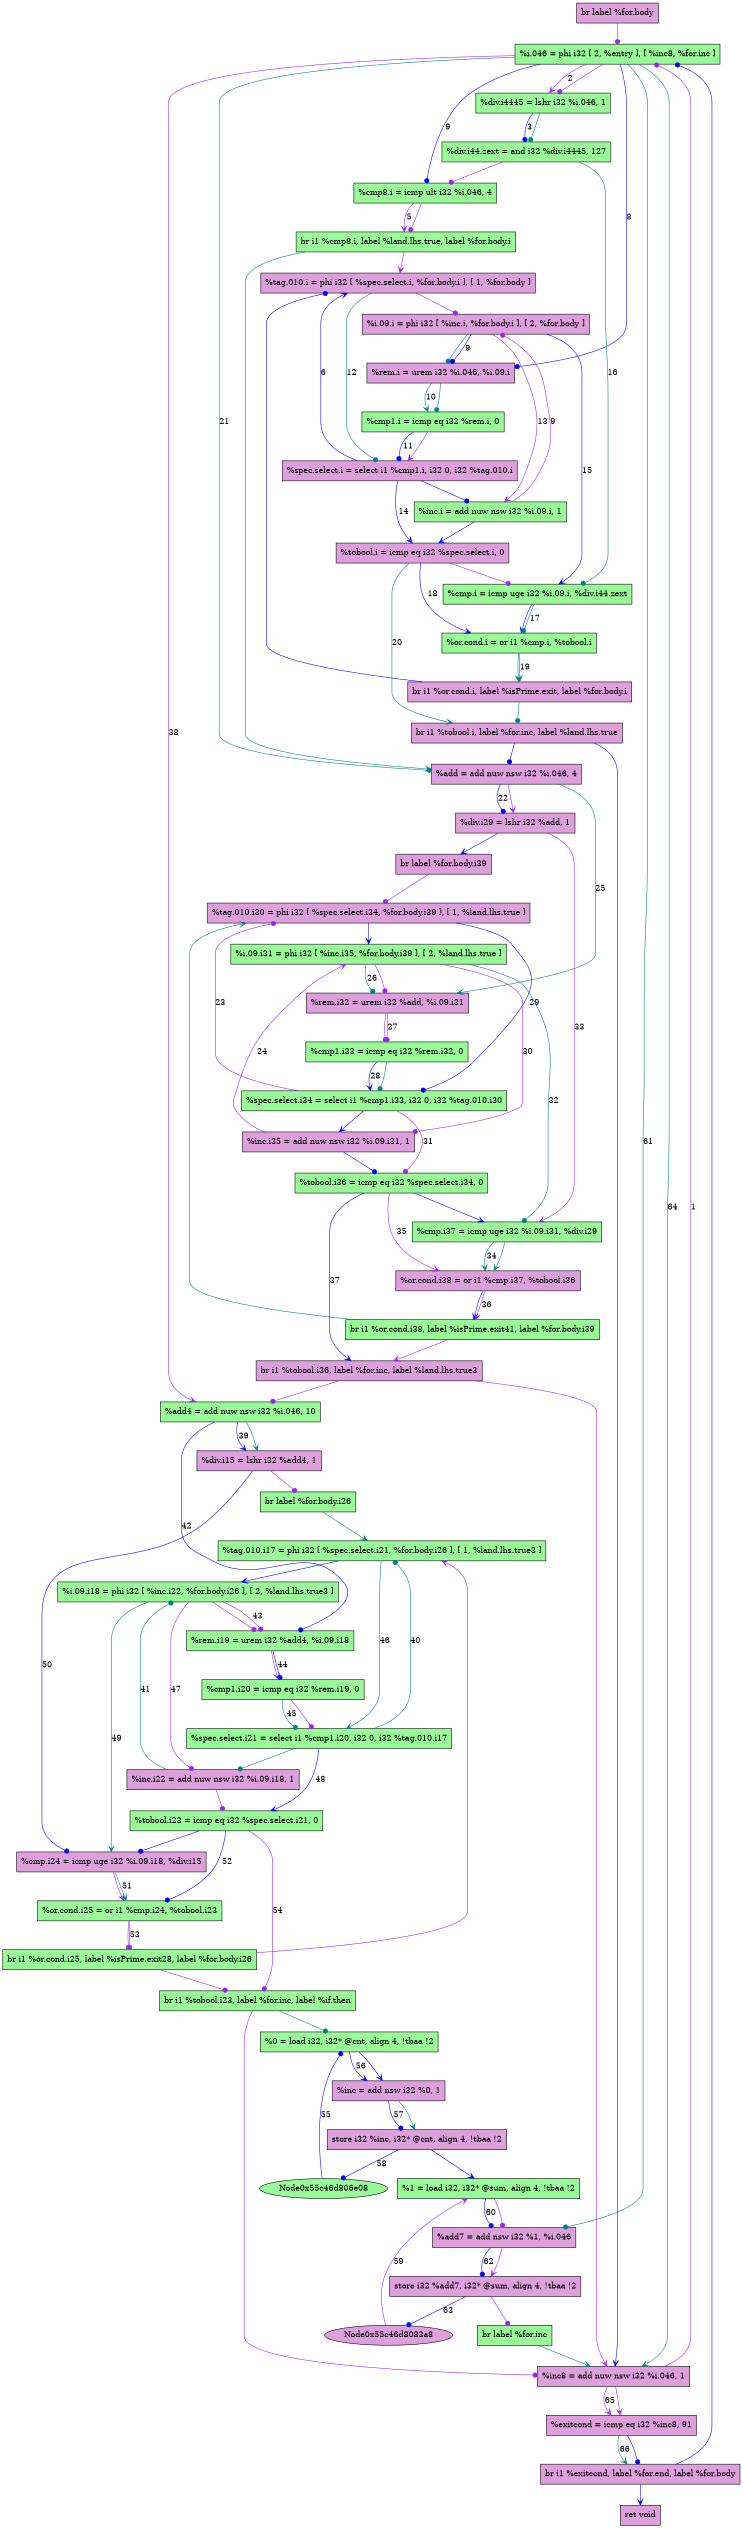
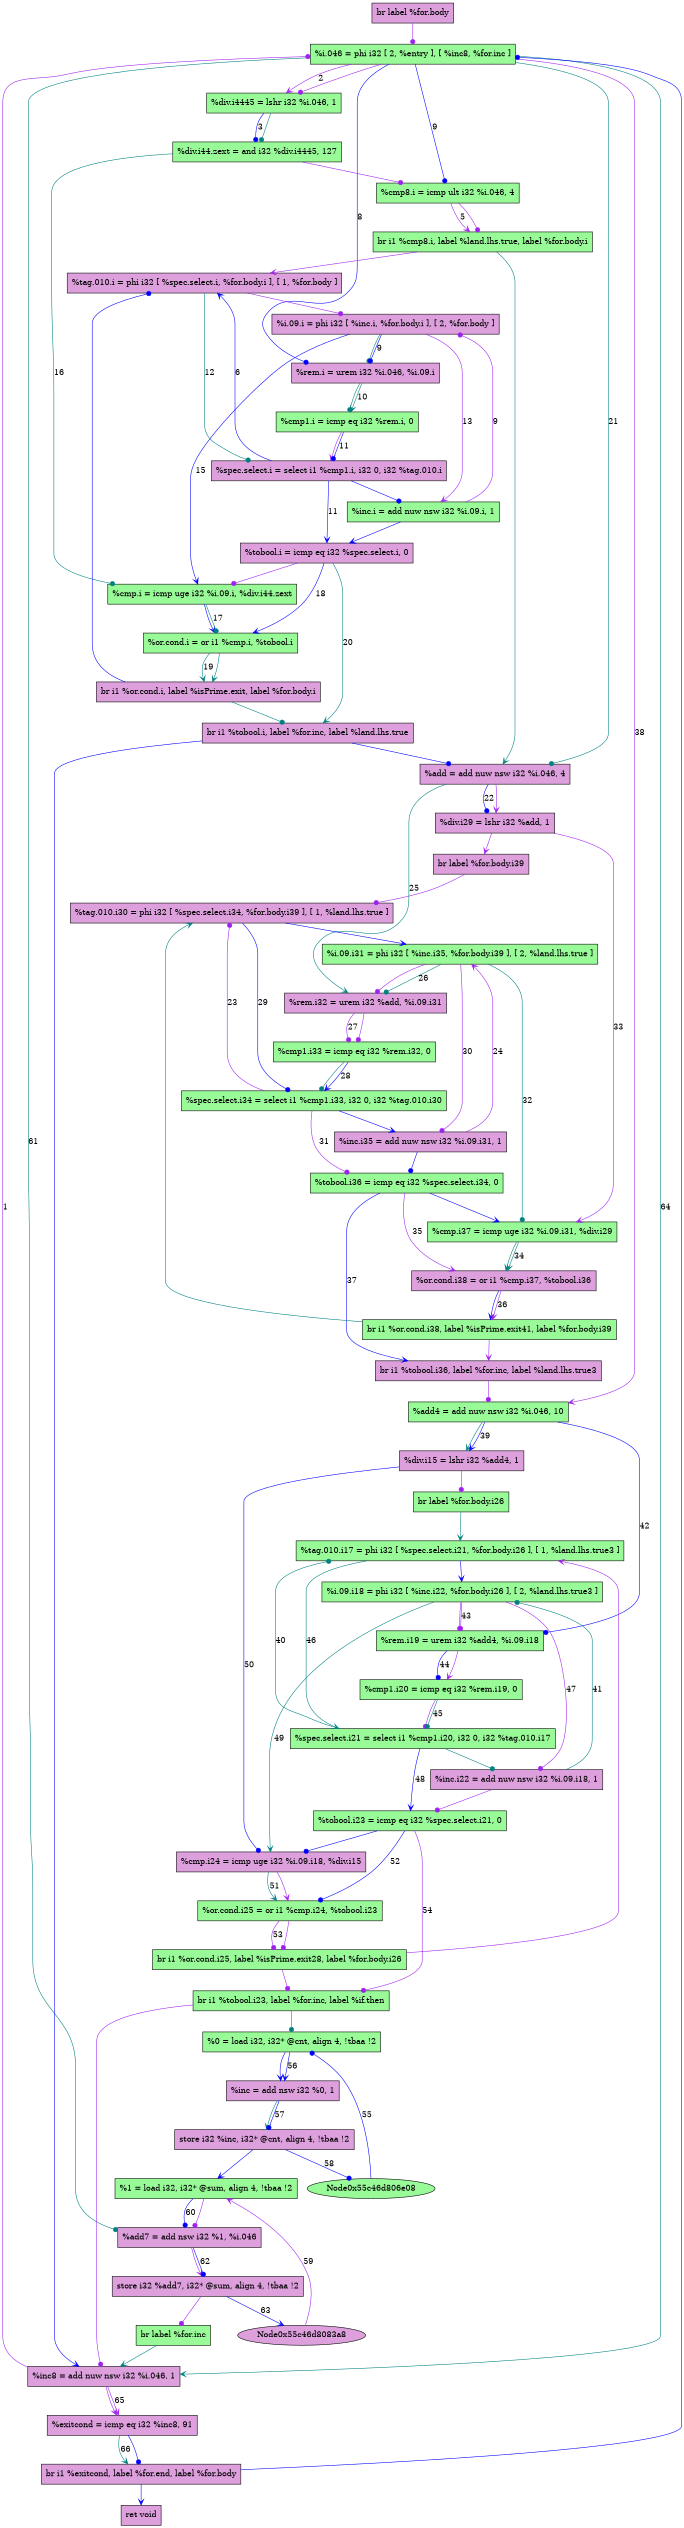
(404, 512) -> (333, 512)
(482, 842) -> (489, 841)
(596, 1823) -> none
(438, 2310) -> (253, 2310)
